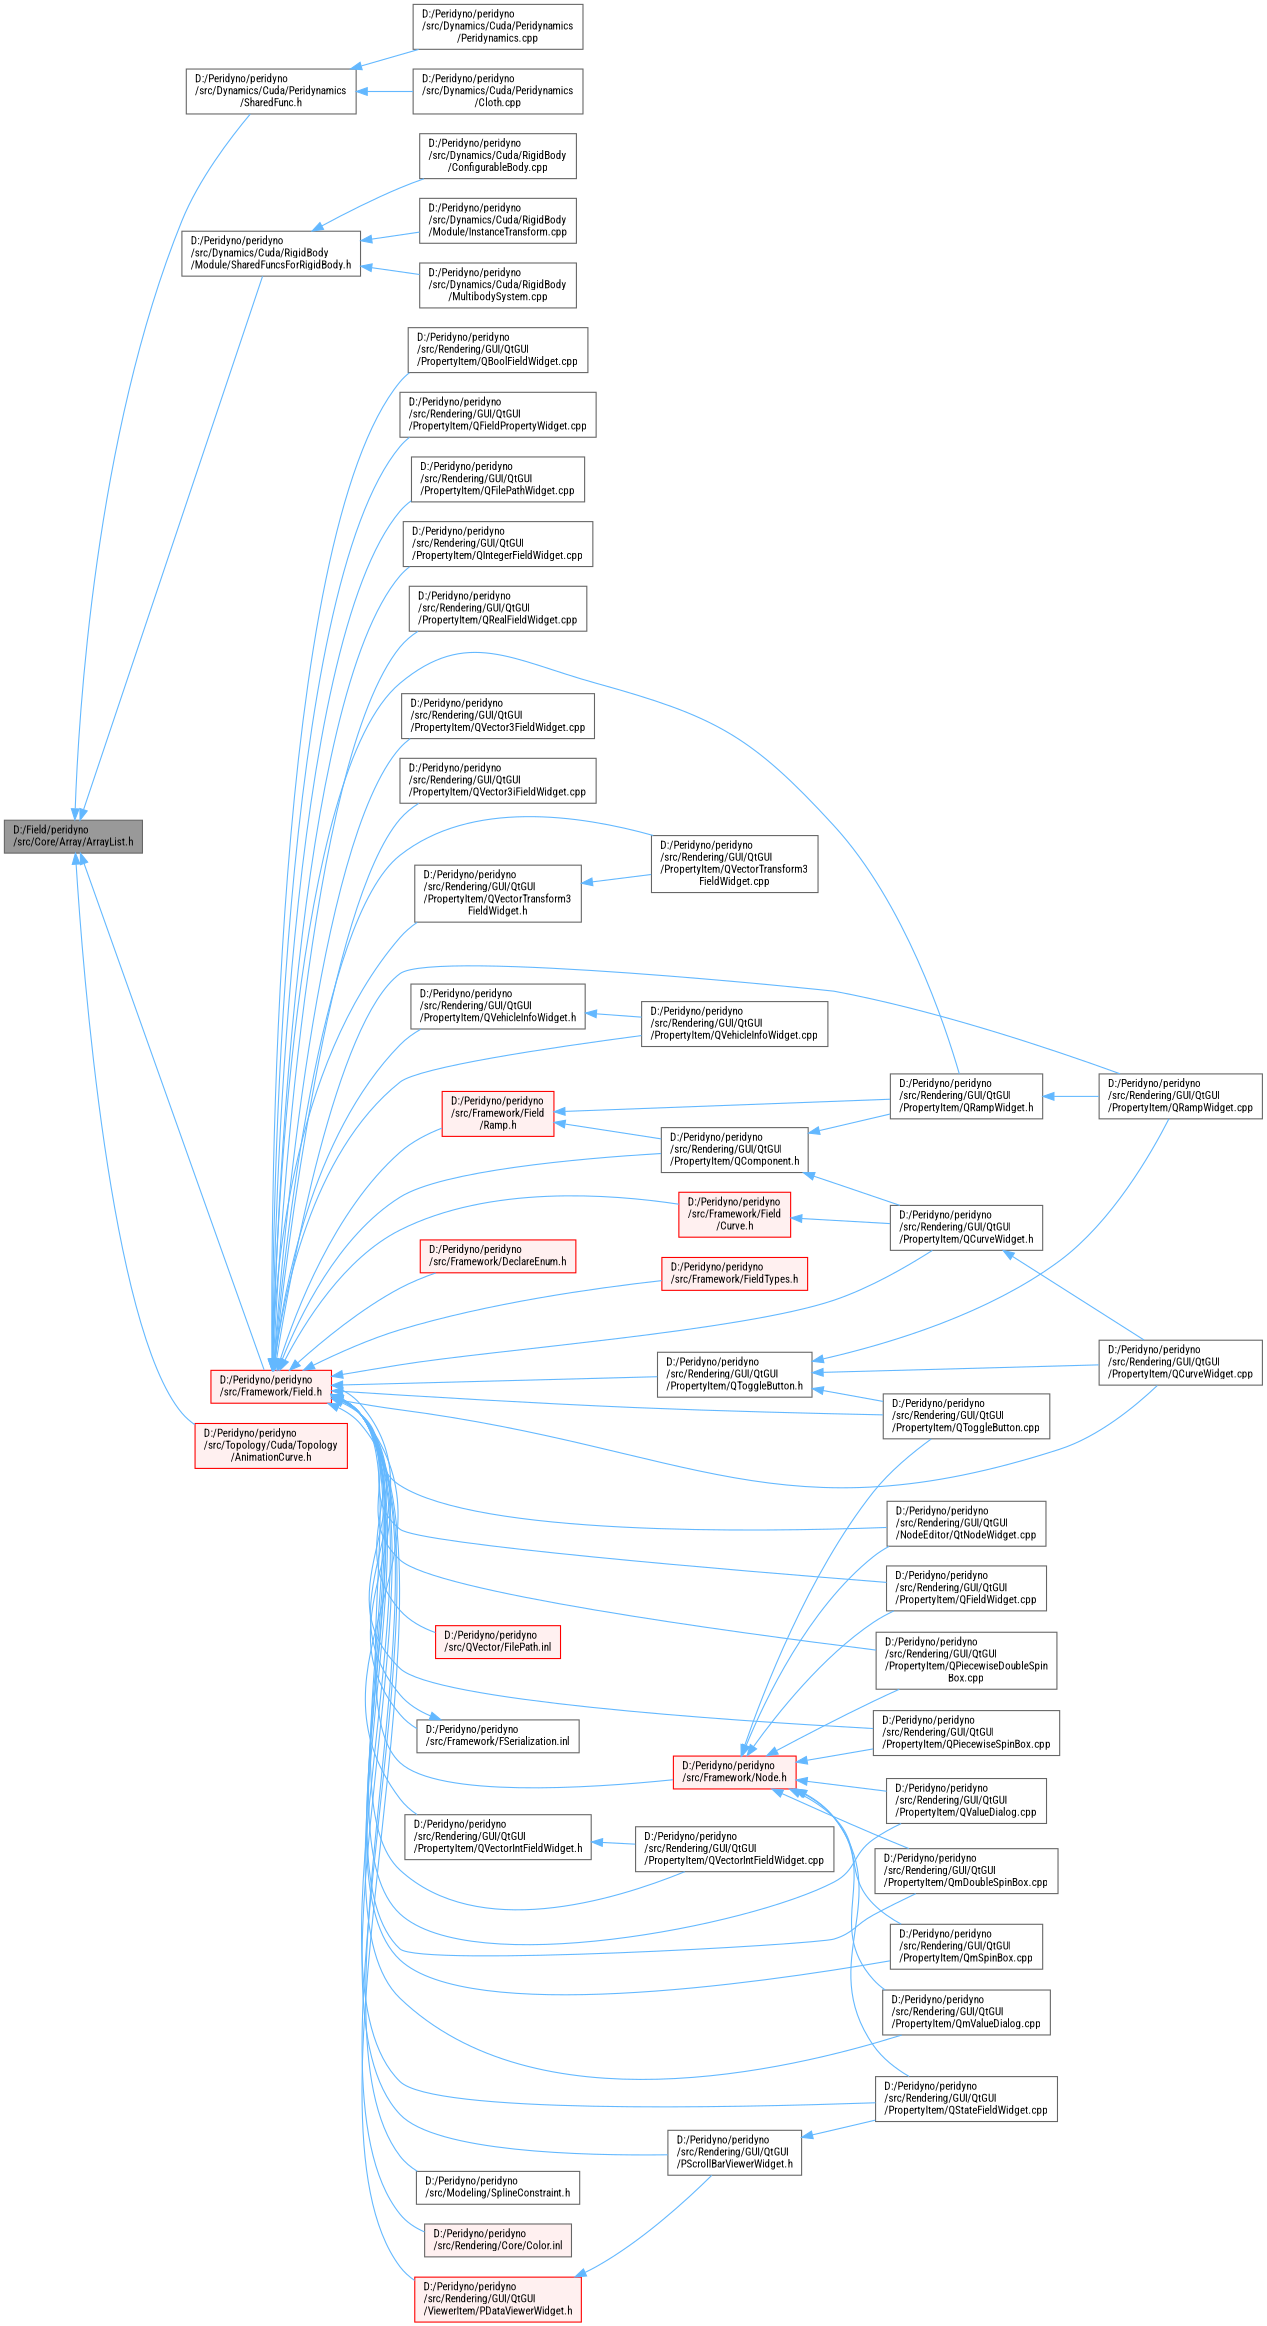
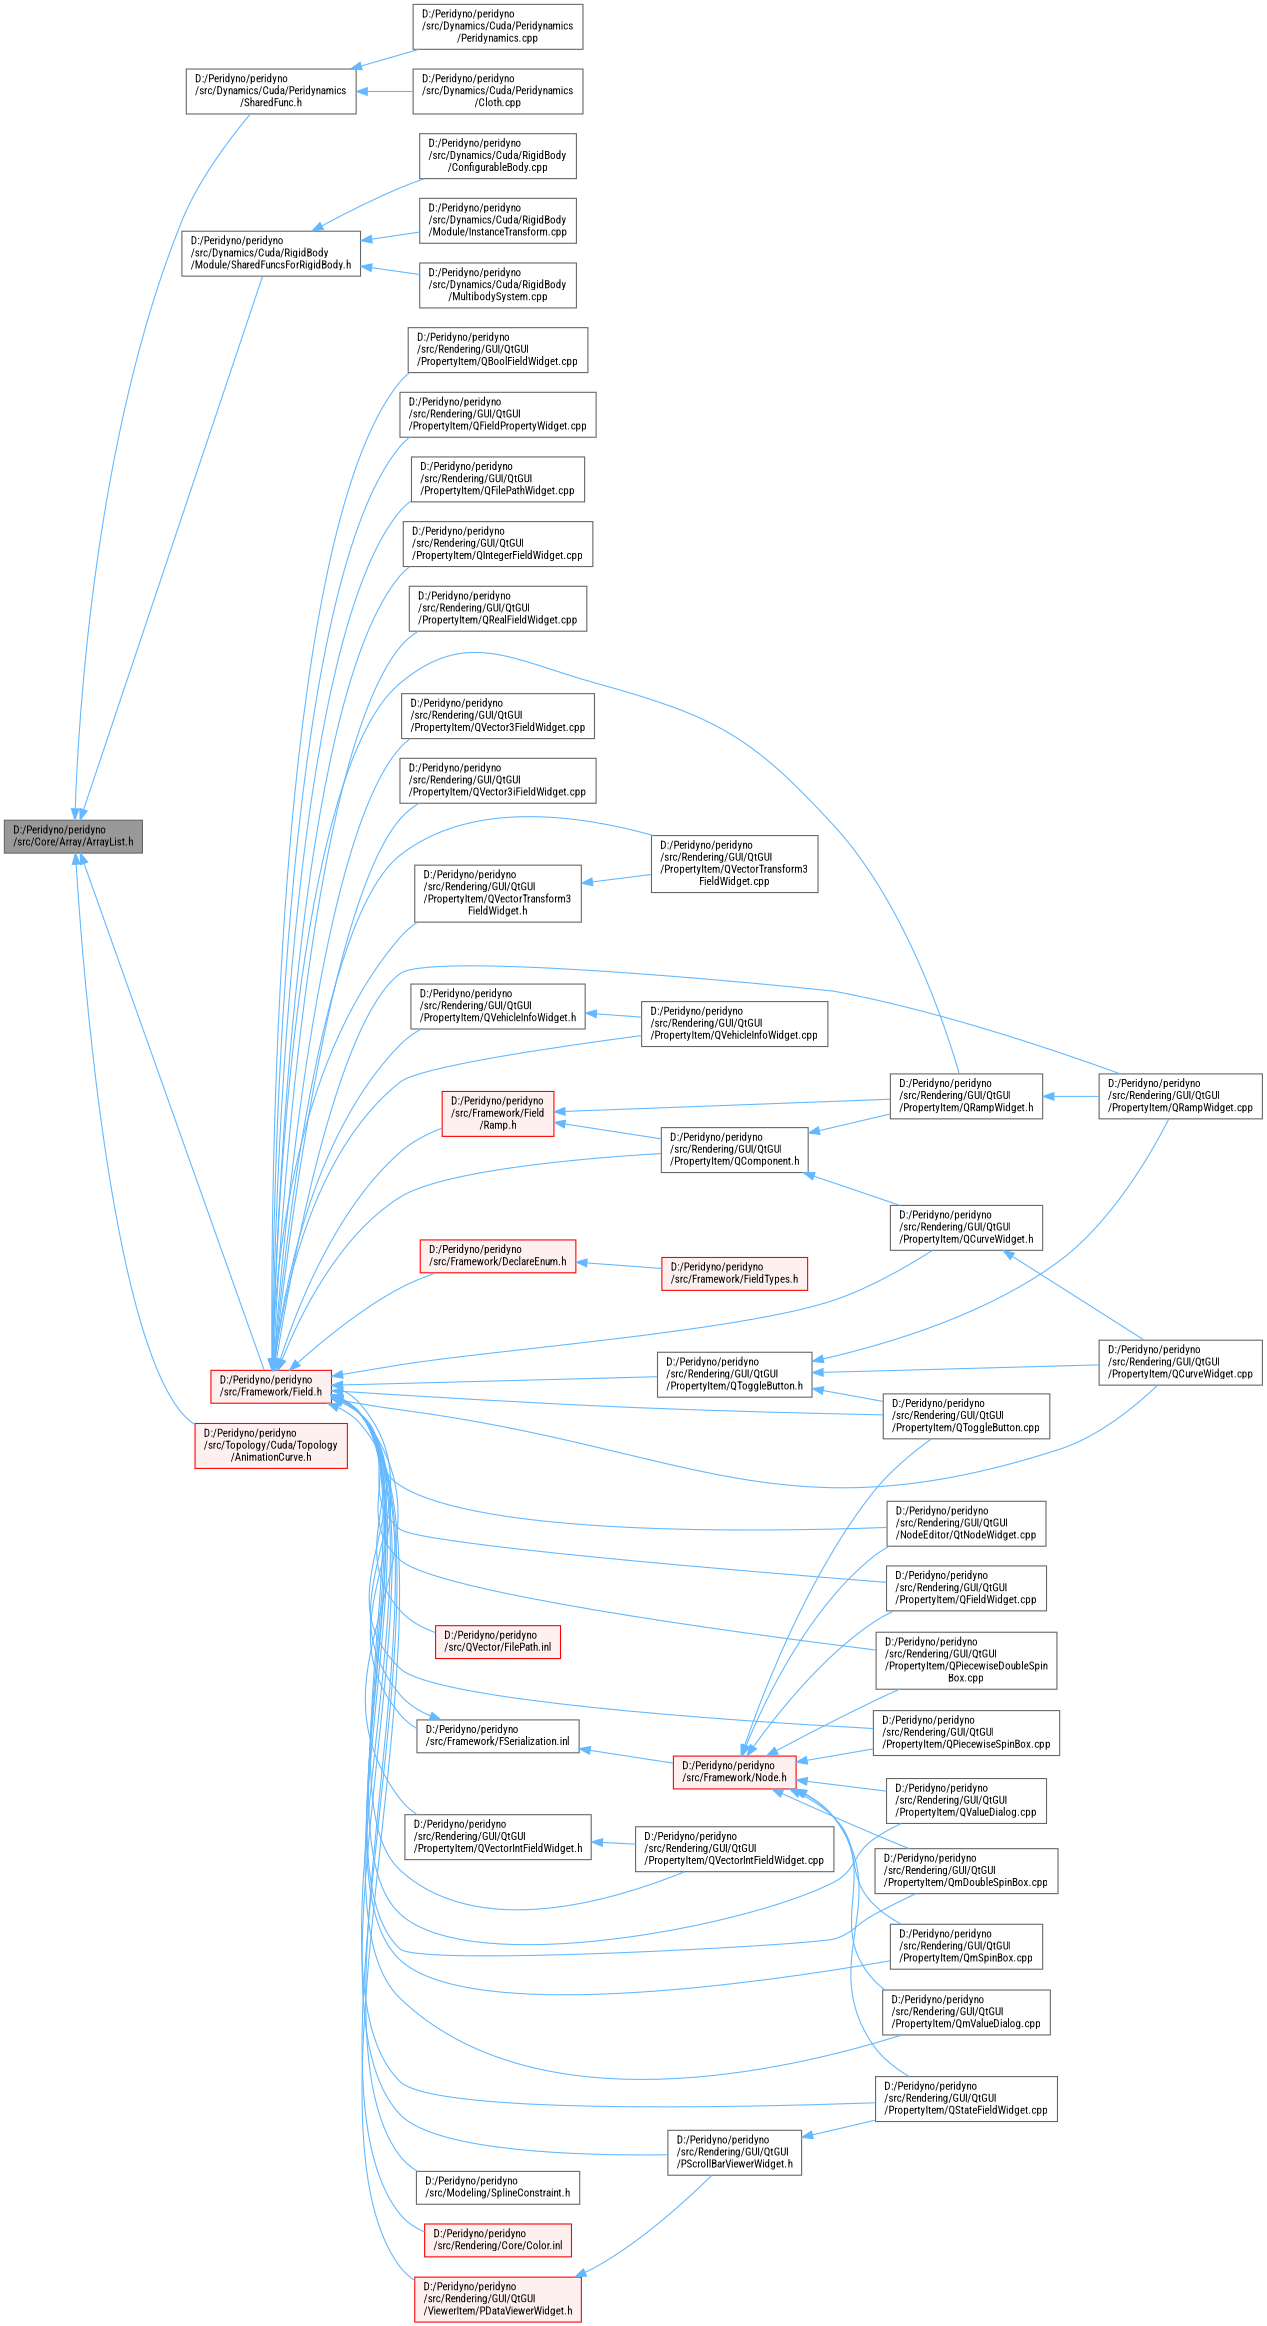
(73, 837) -> (73, 837)
(735, 1215) -> none
(484, 1309) -> (624, 1266)
(399, 1761) -> (632, 1757)
(498, 2240) -> (498, 2240)
